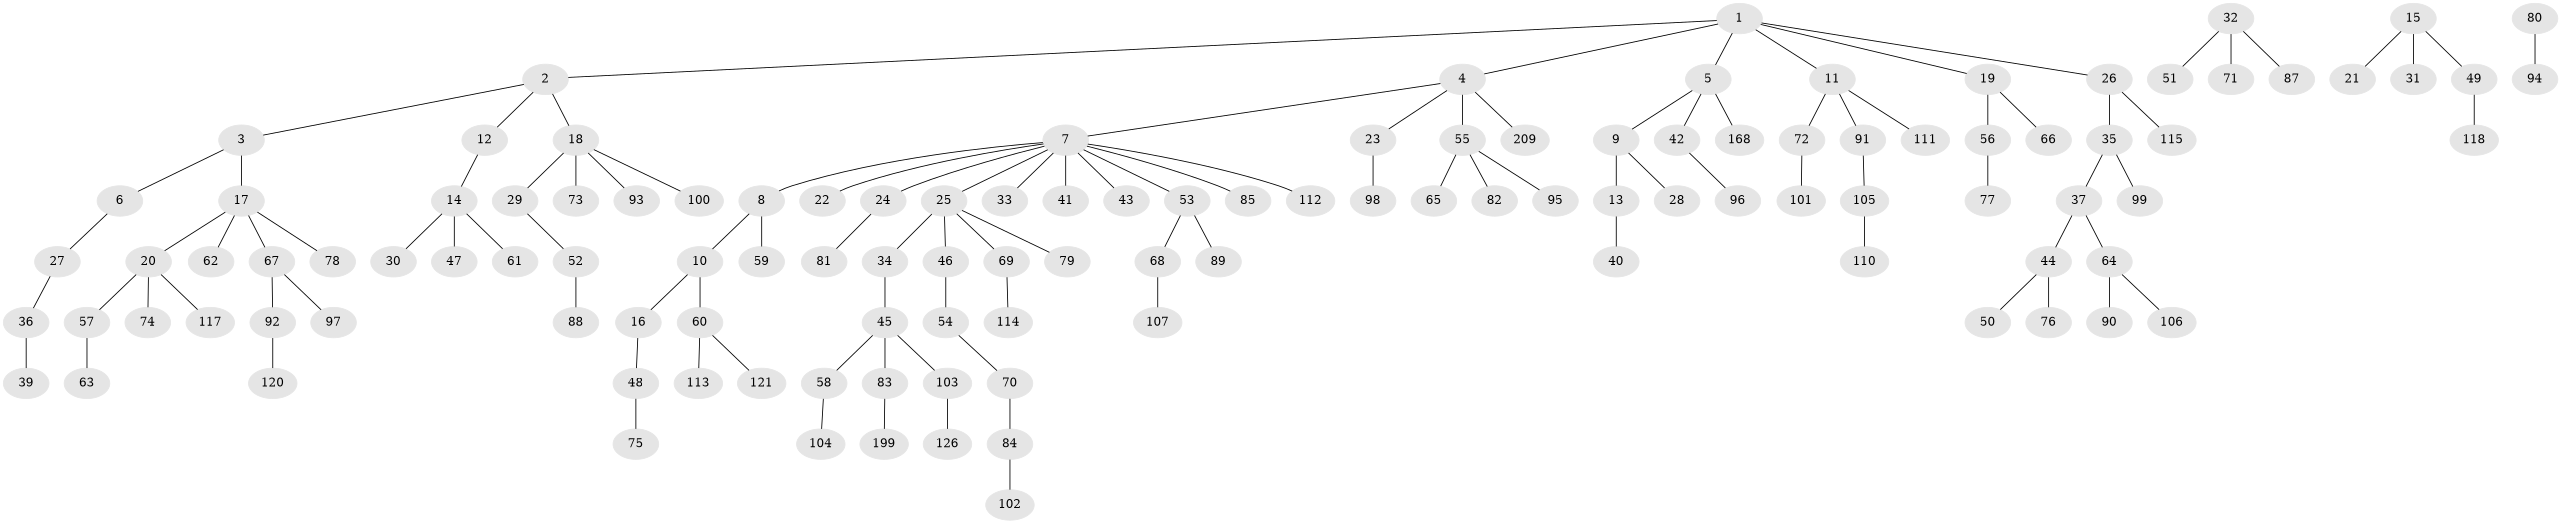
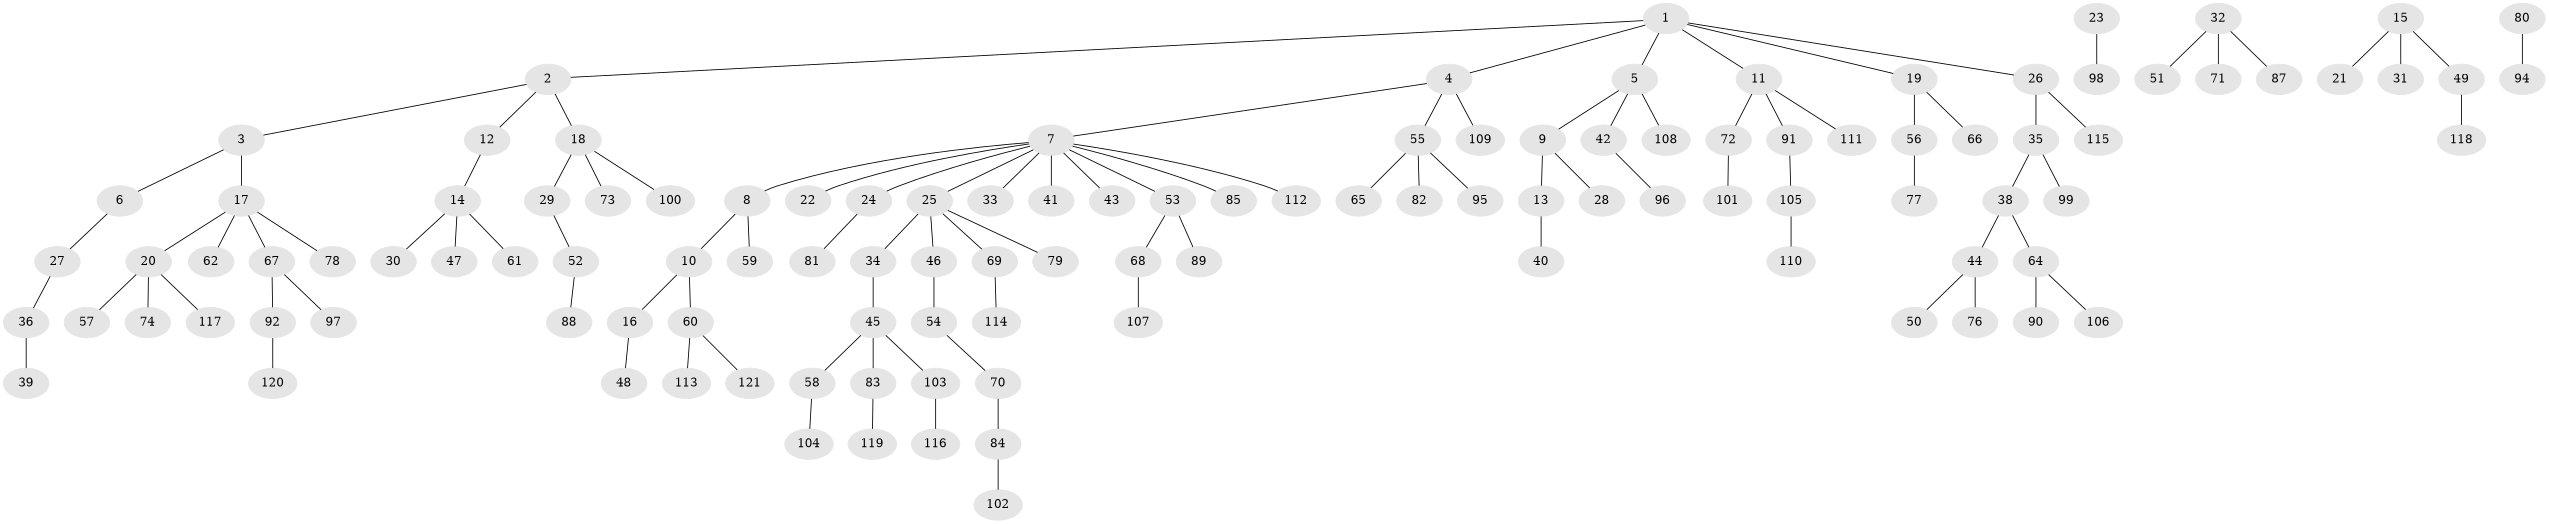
(1418, 110) -> none
(1525, 140) -> (1480, 140)
(1740, 140) -> (1666, 140)
(637, 201) -> none
(2079, 201) -> (2006, 201)
(87, 383) -> none
(636, 444) -> none
(884, 444) -> (872, 444)
(947, 444) -> (936, 444)
